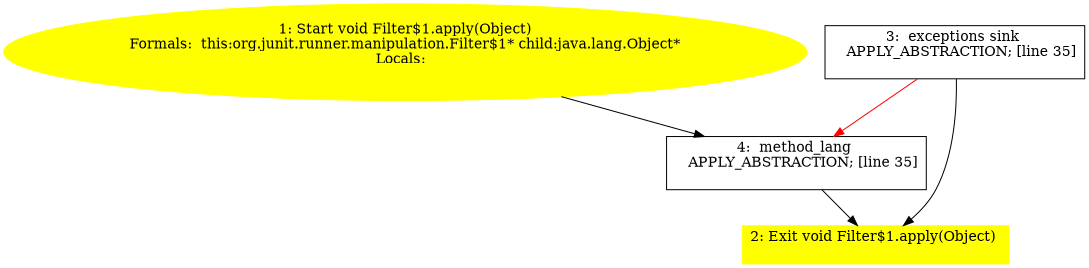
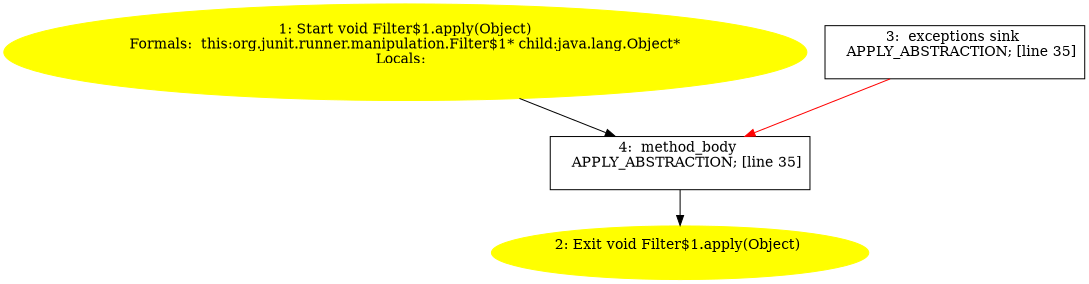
(949, 154) -> none
(796, 163) -> (680, 163)
(876, 245) -> (680, 253)
